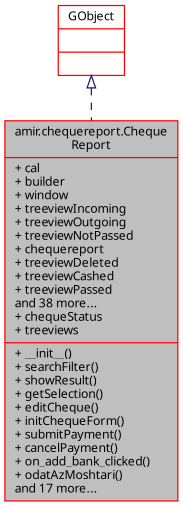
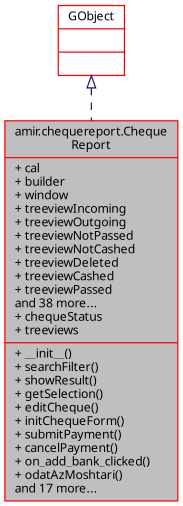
(59, 250) -> (75, 250)
